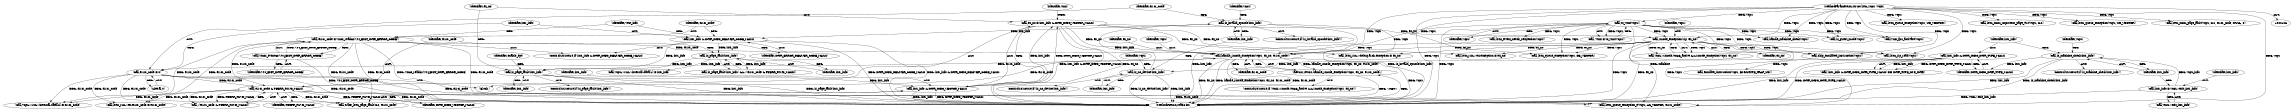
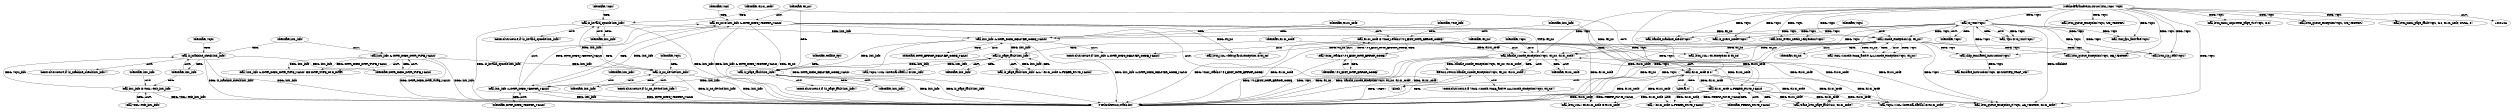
none -> (1880, 11)
(1062, 15) -> (724, 15)
(1094, 40) -> (1546, 40)
(1606, 40) -> (2017, 40)
(288, 56) -> (1352, 56)
